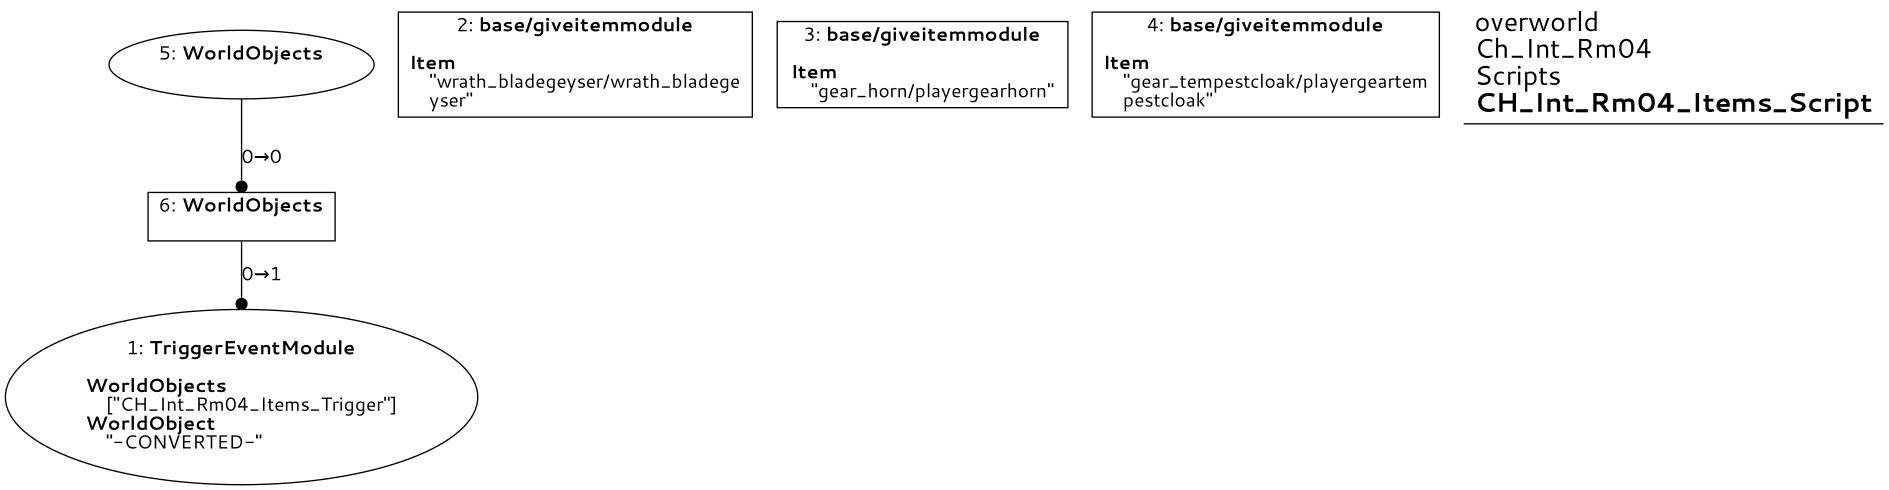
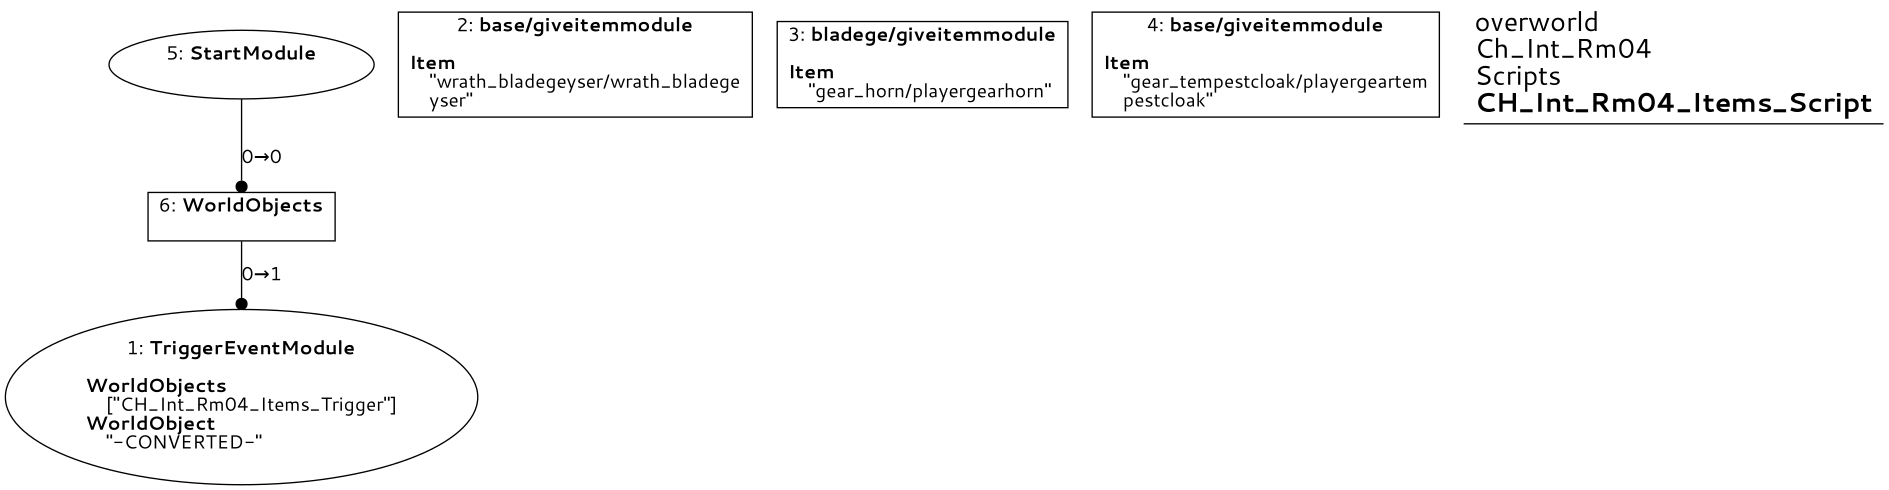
(934, 35) -> (934, 35)
(253, 54) -> (253, 54)
